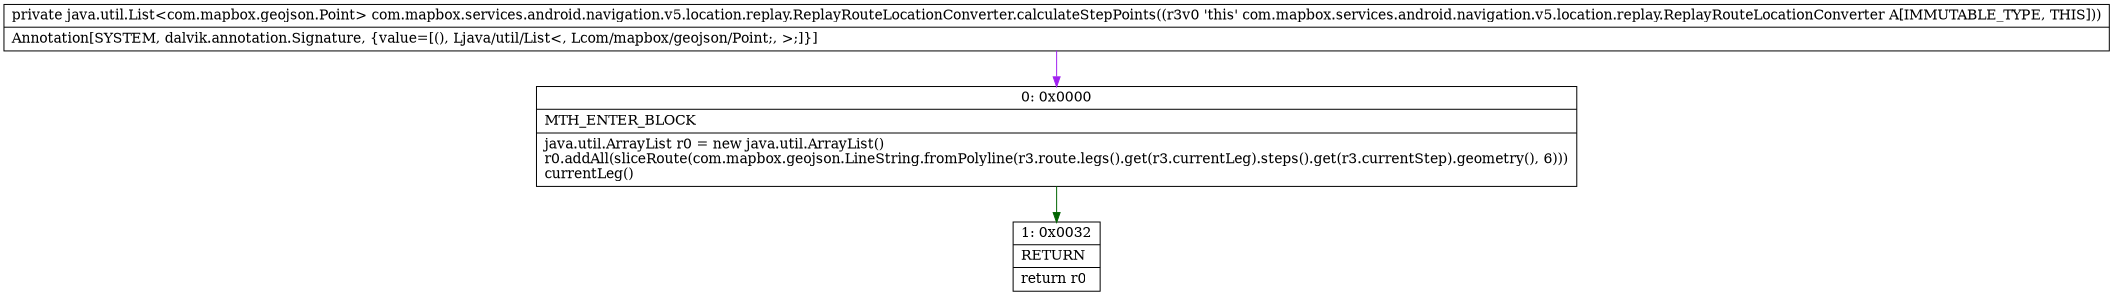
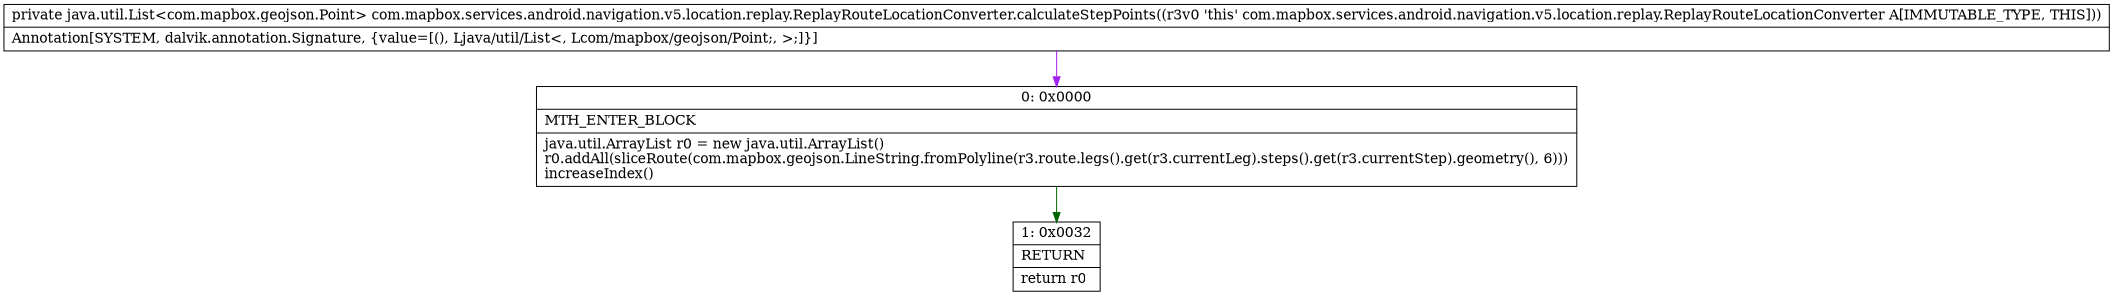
(589, 174) -> (599, 174)
